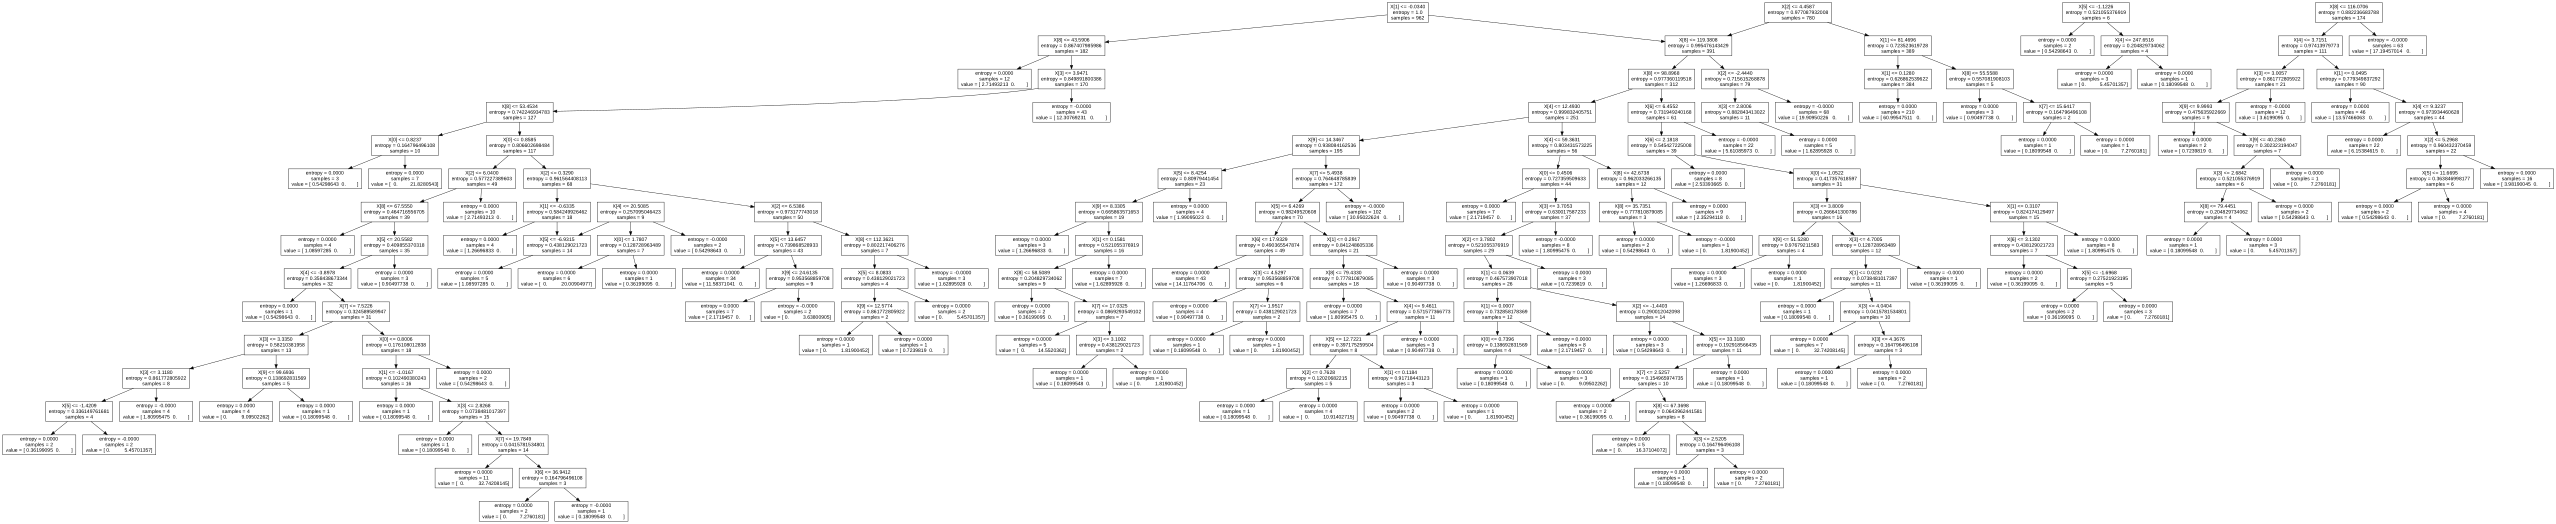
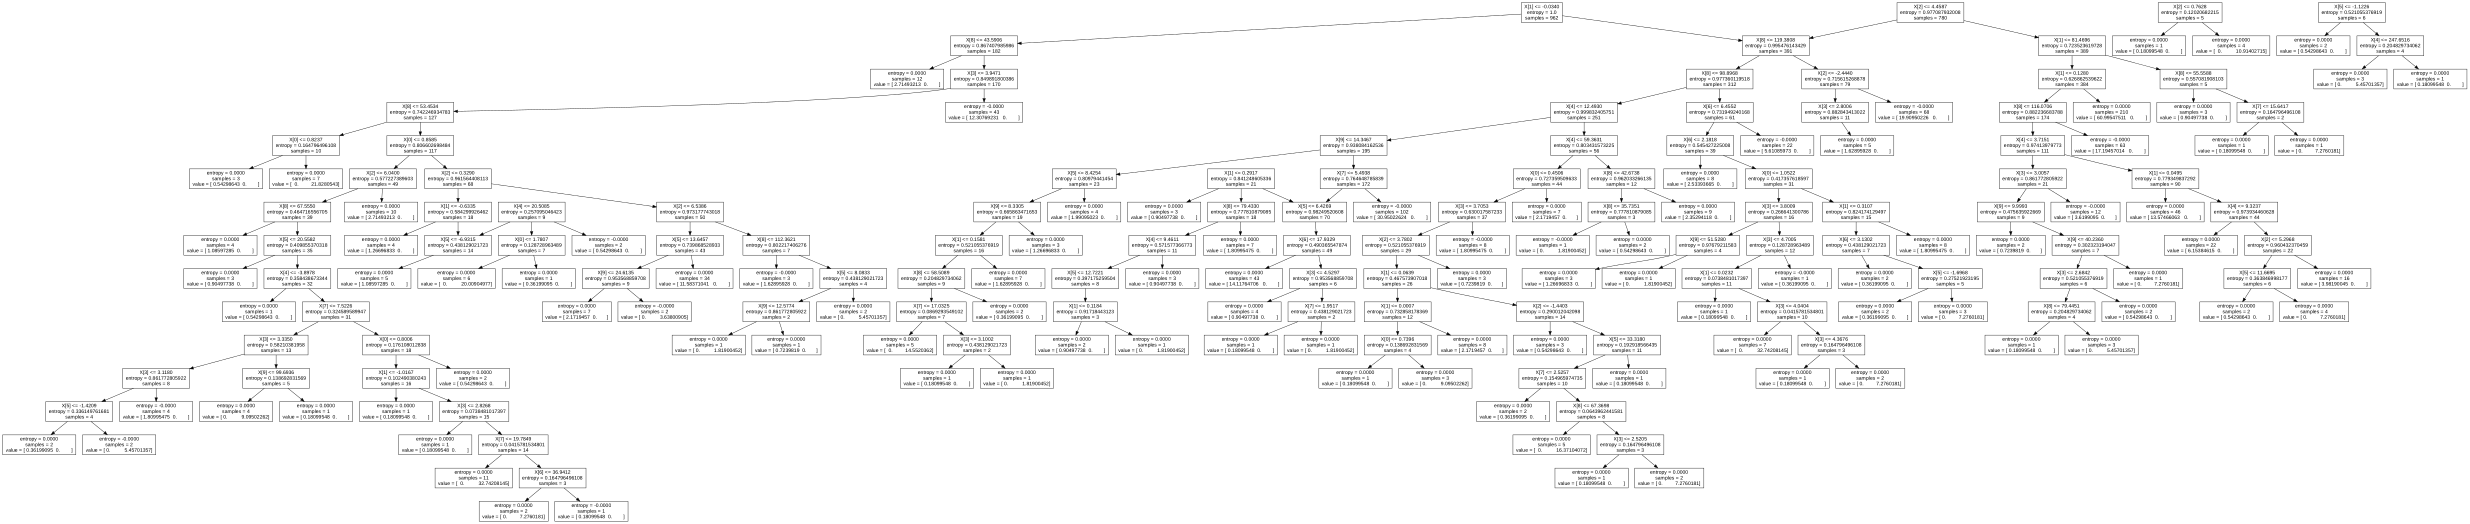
none -> (2054, 94)
(557, 212) -> (458, 212)
(1109, 212) -> (1007, 212)
(1314, 228) -> (1276, 195)
(1332, 360) -> none
